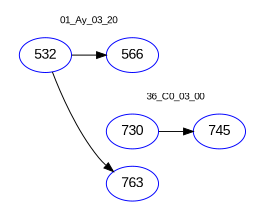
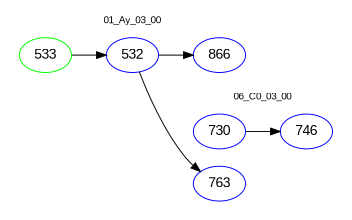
(89, 21) -> (132, 21)
none -> (45, 55)
(132, 55) -> (219, 55)
(176, 97) -> (263, 97)
(219, 131) -> (306, 131)
